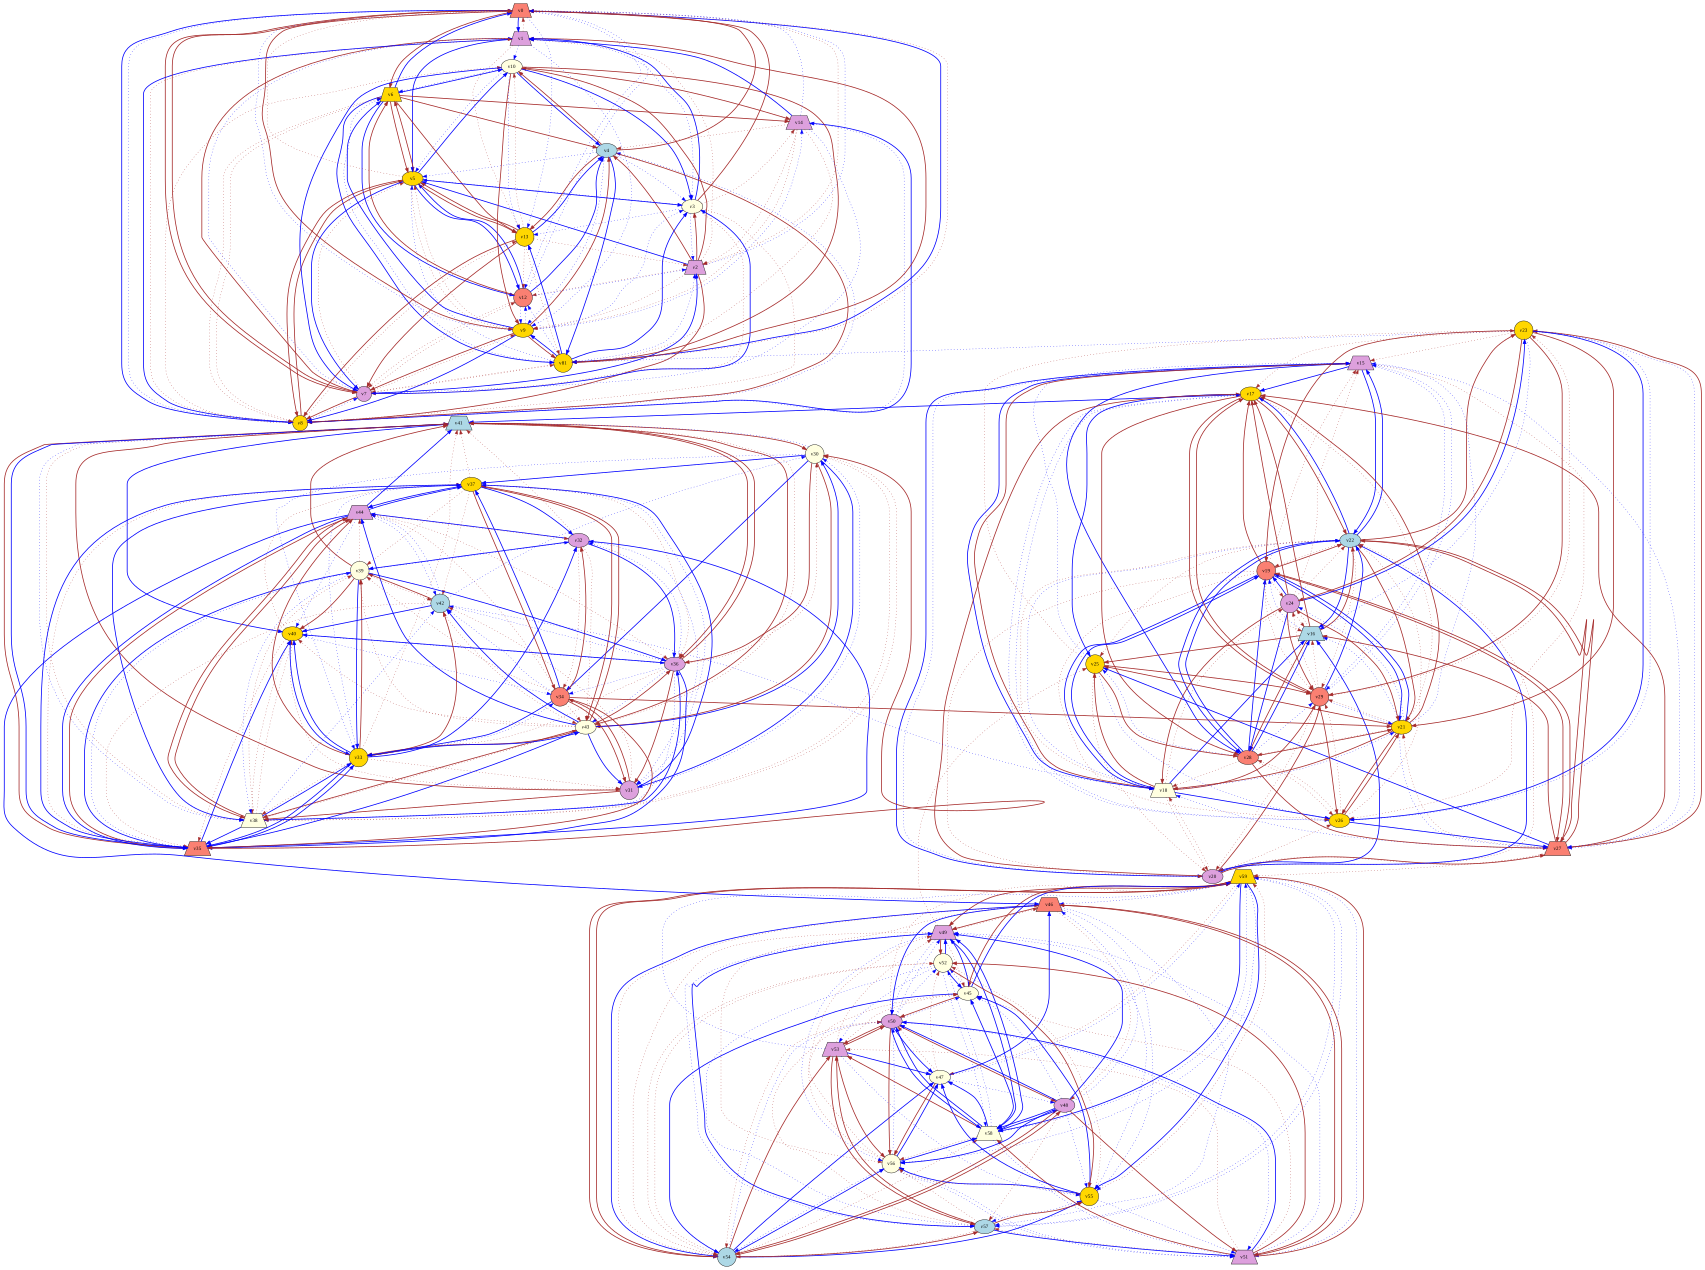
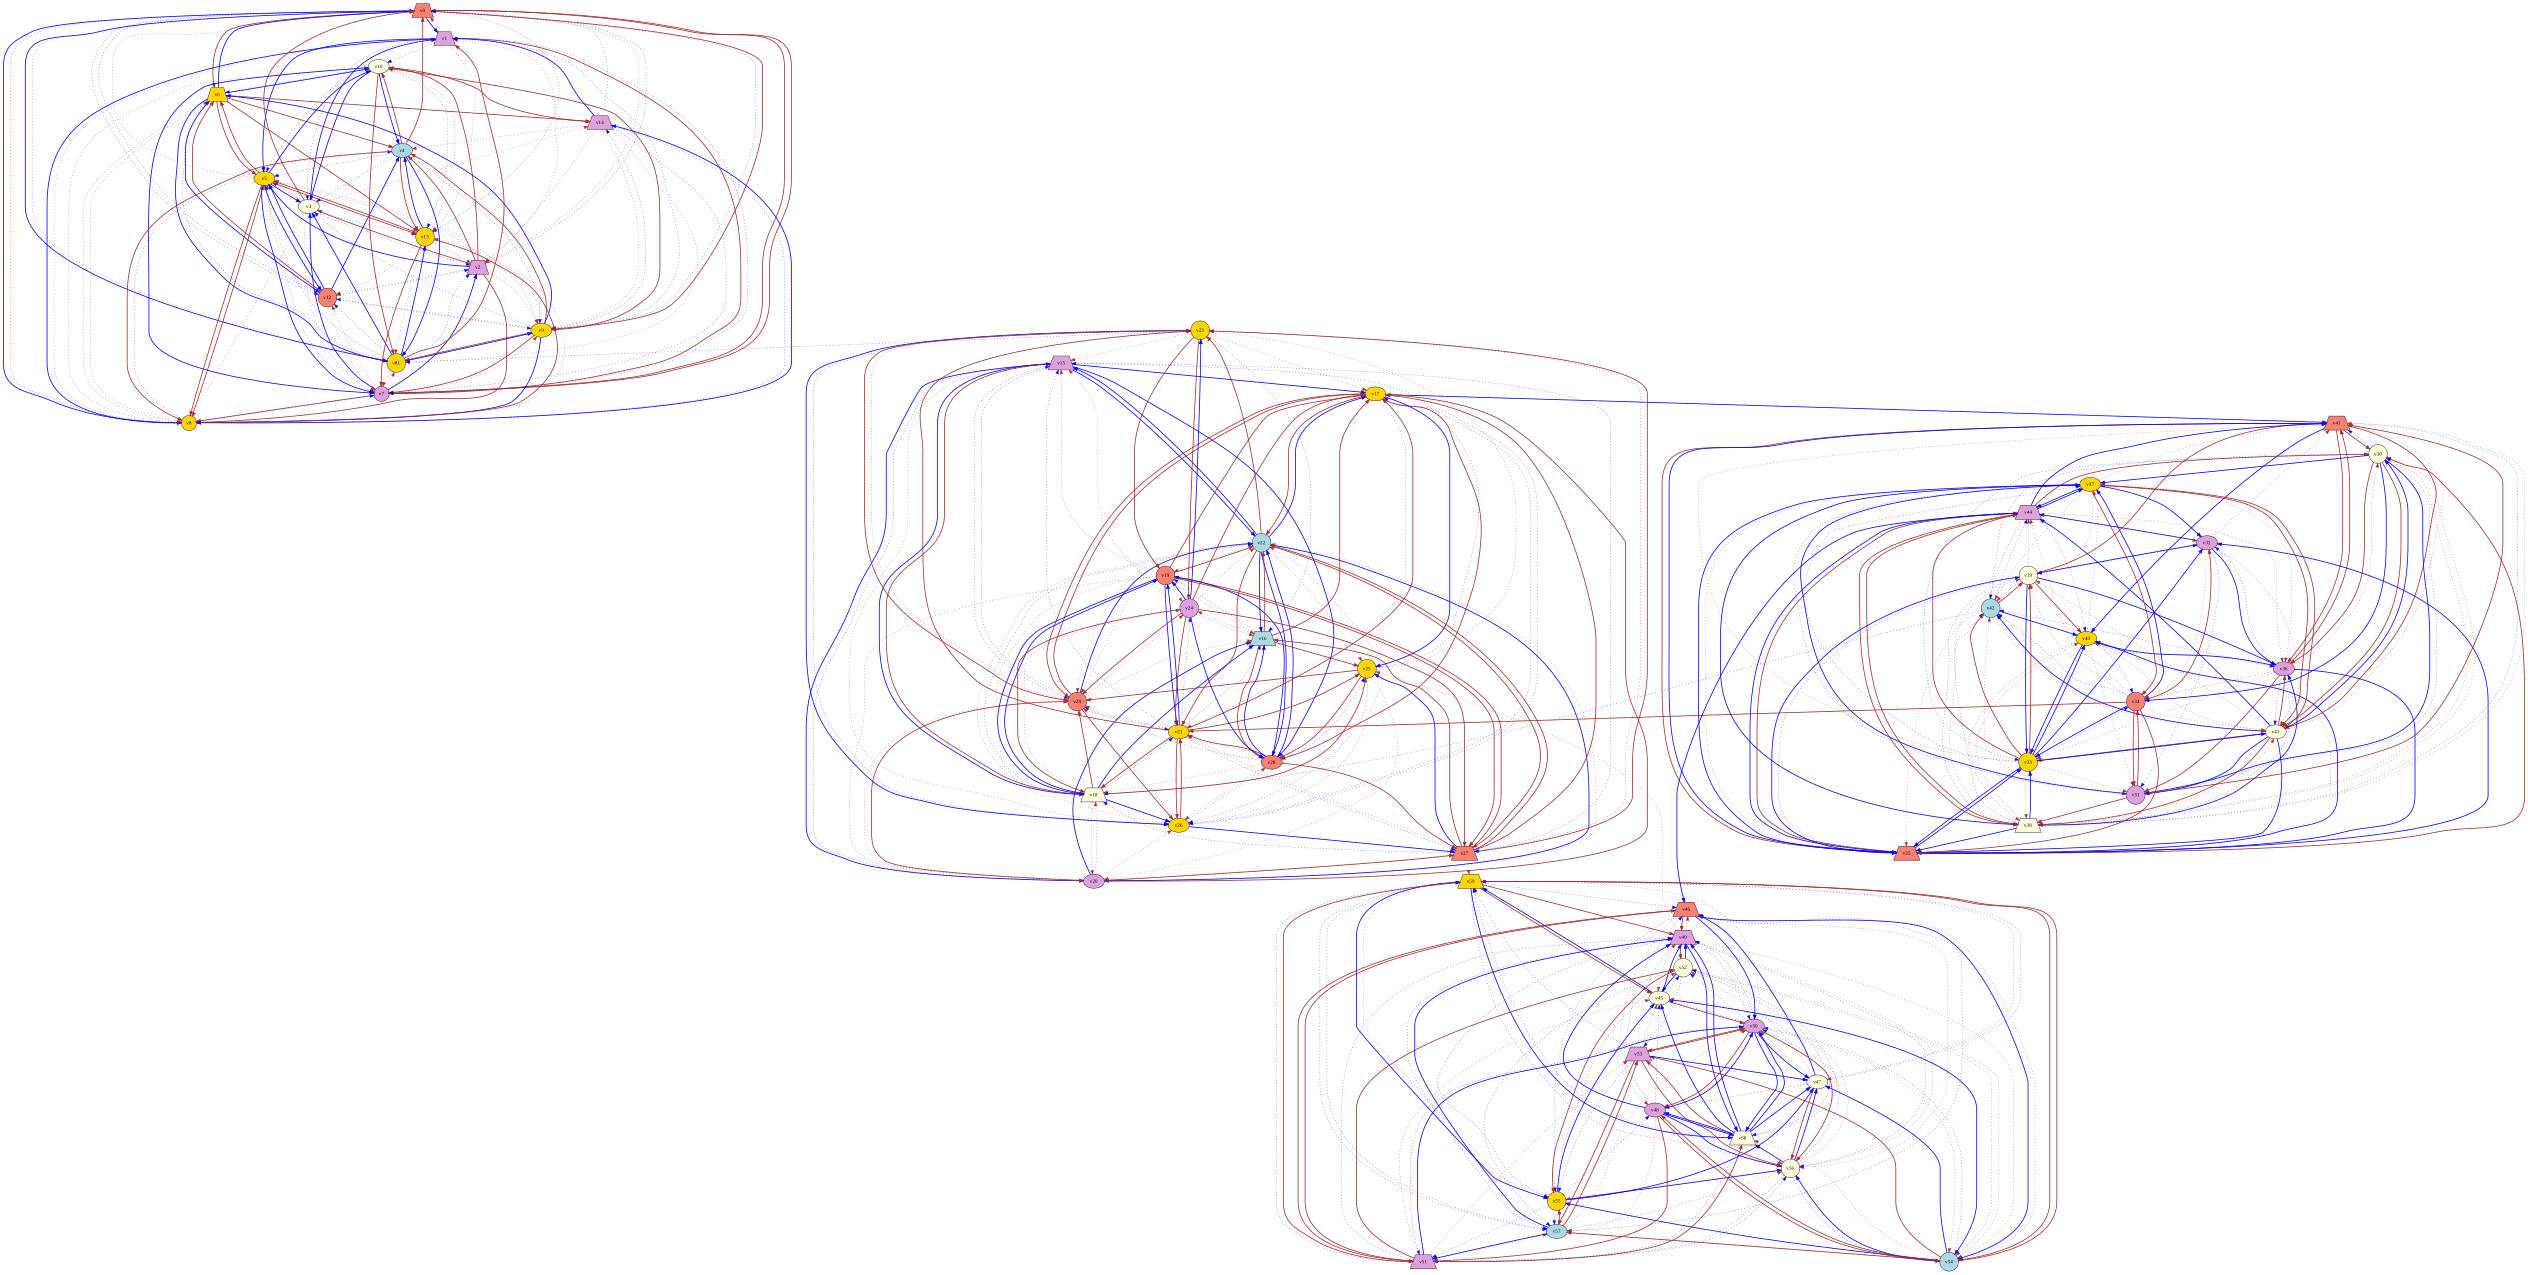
(459, 423) -> (2337, 423)
none -> (2152, 464)
(1350, 540) -> (1262, 543)
(1614, 570) -> (923, 508)
none -> (1392, 659)
(1076, 1148) -> (1605, 1157)
